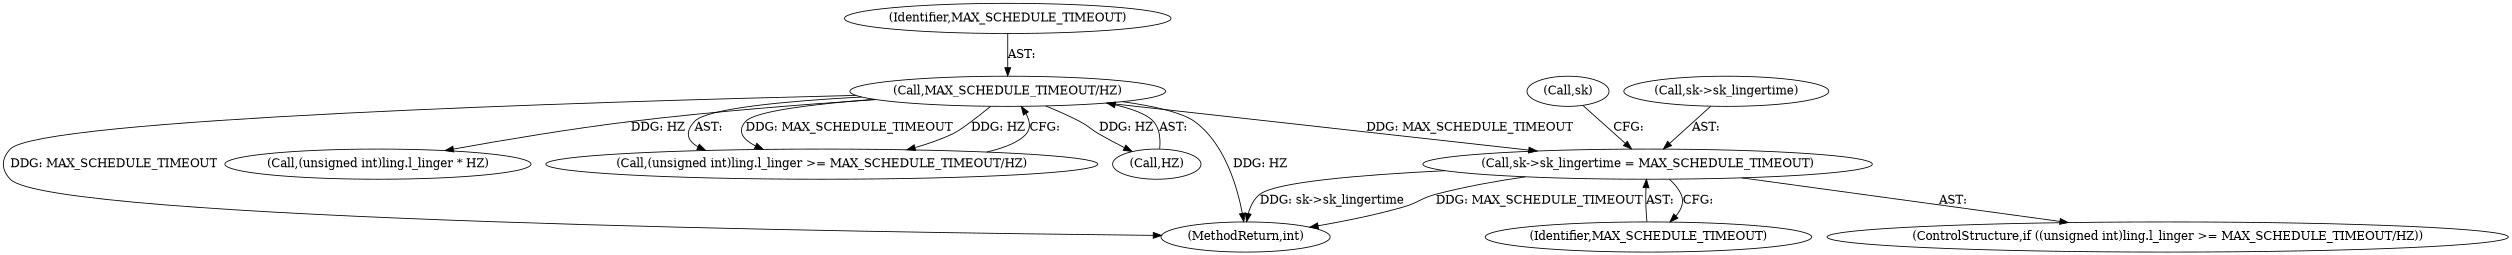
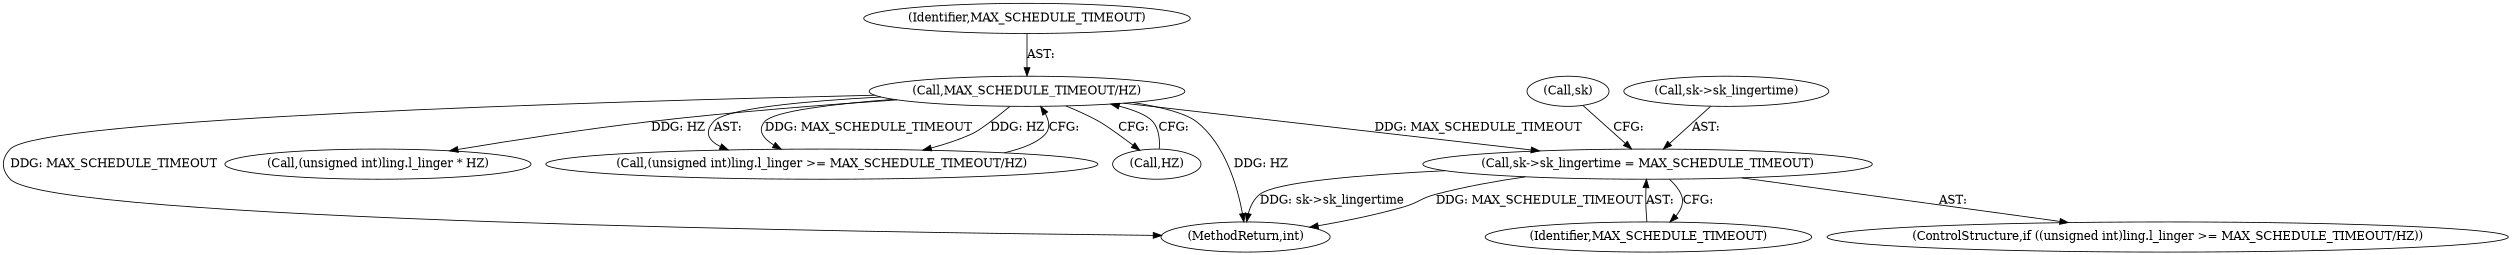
(1126, 128) -> (1135, 128)
(1175, 128) -> (1176, 128)
